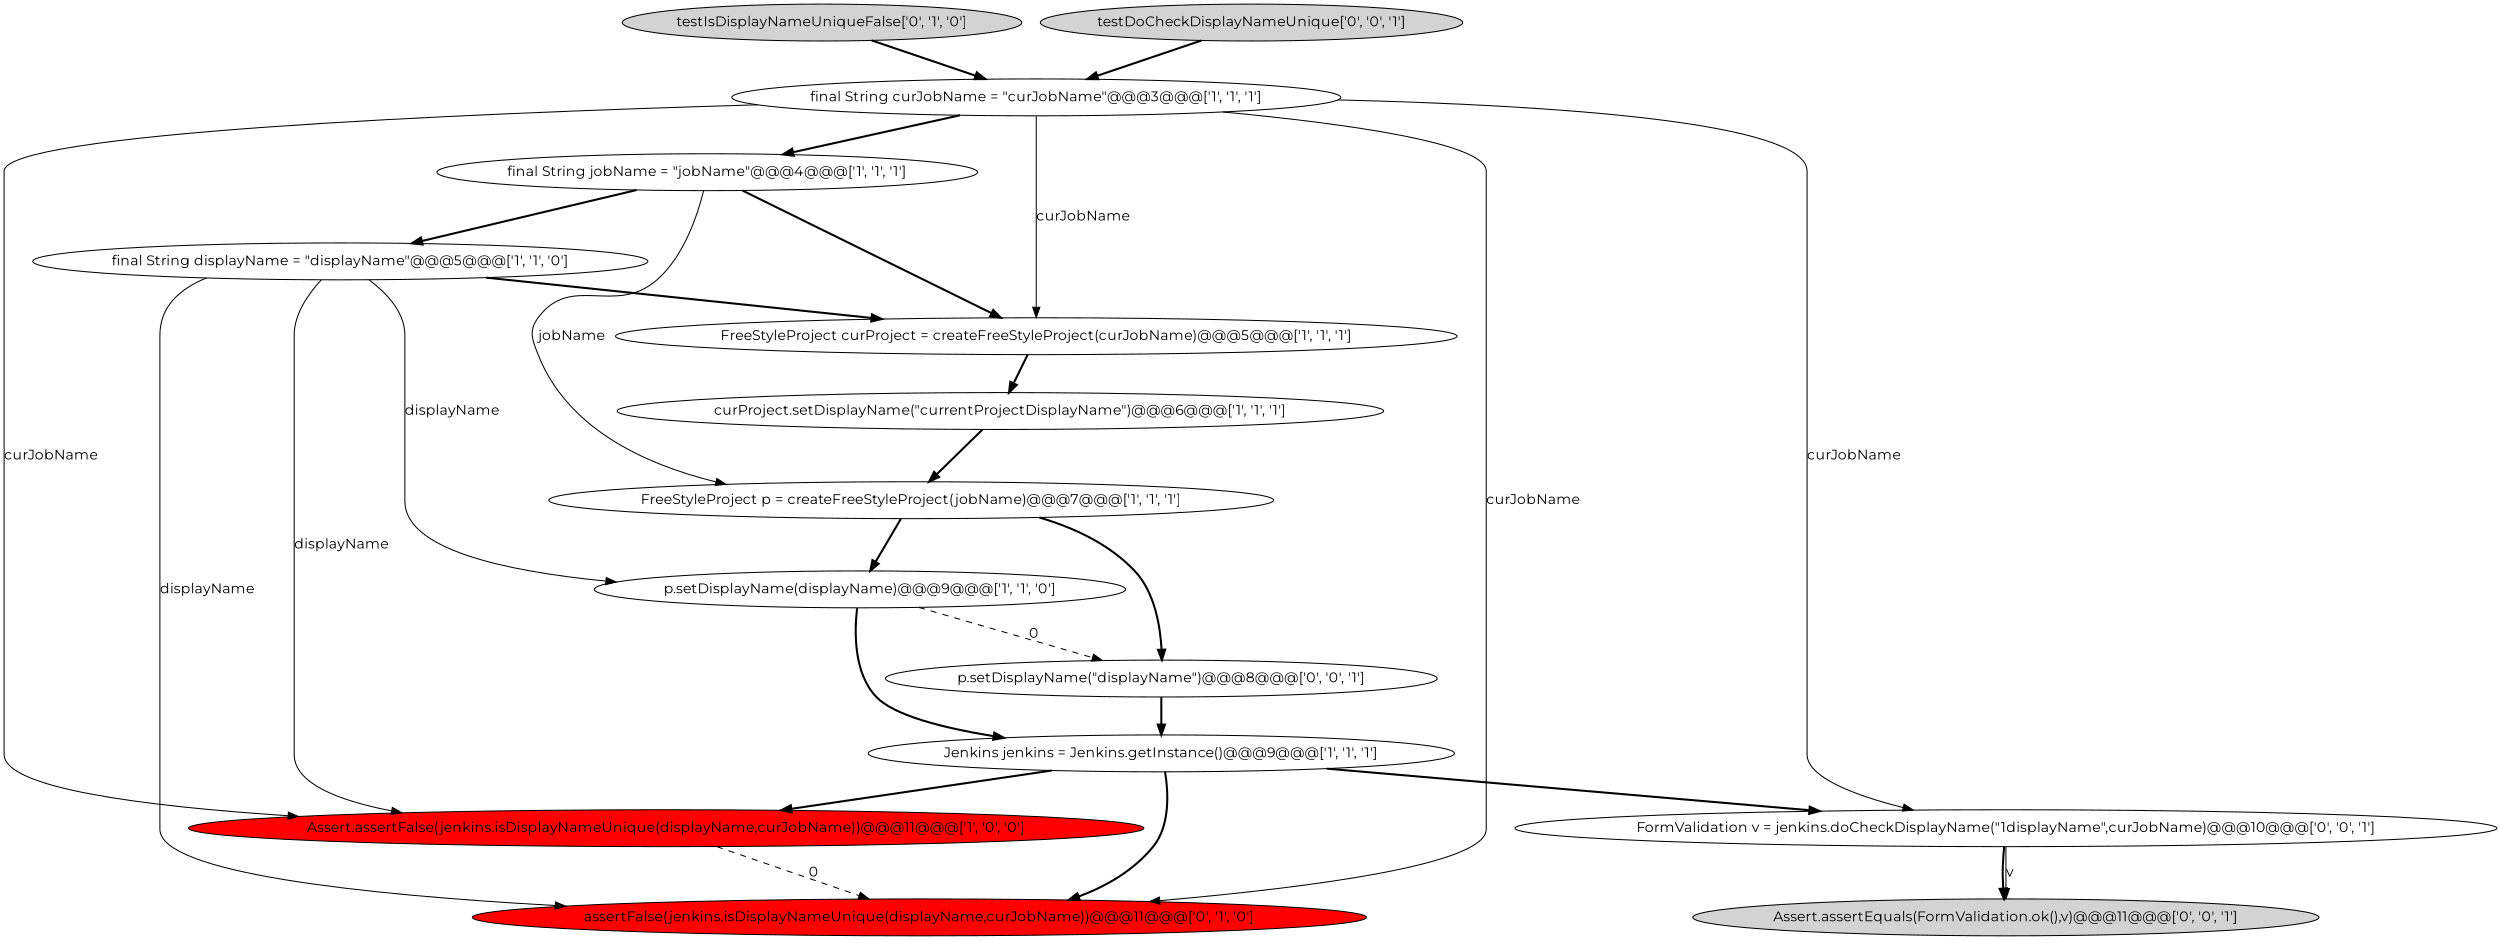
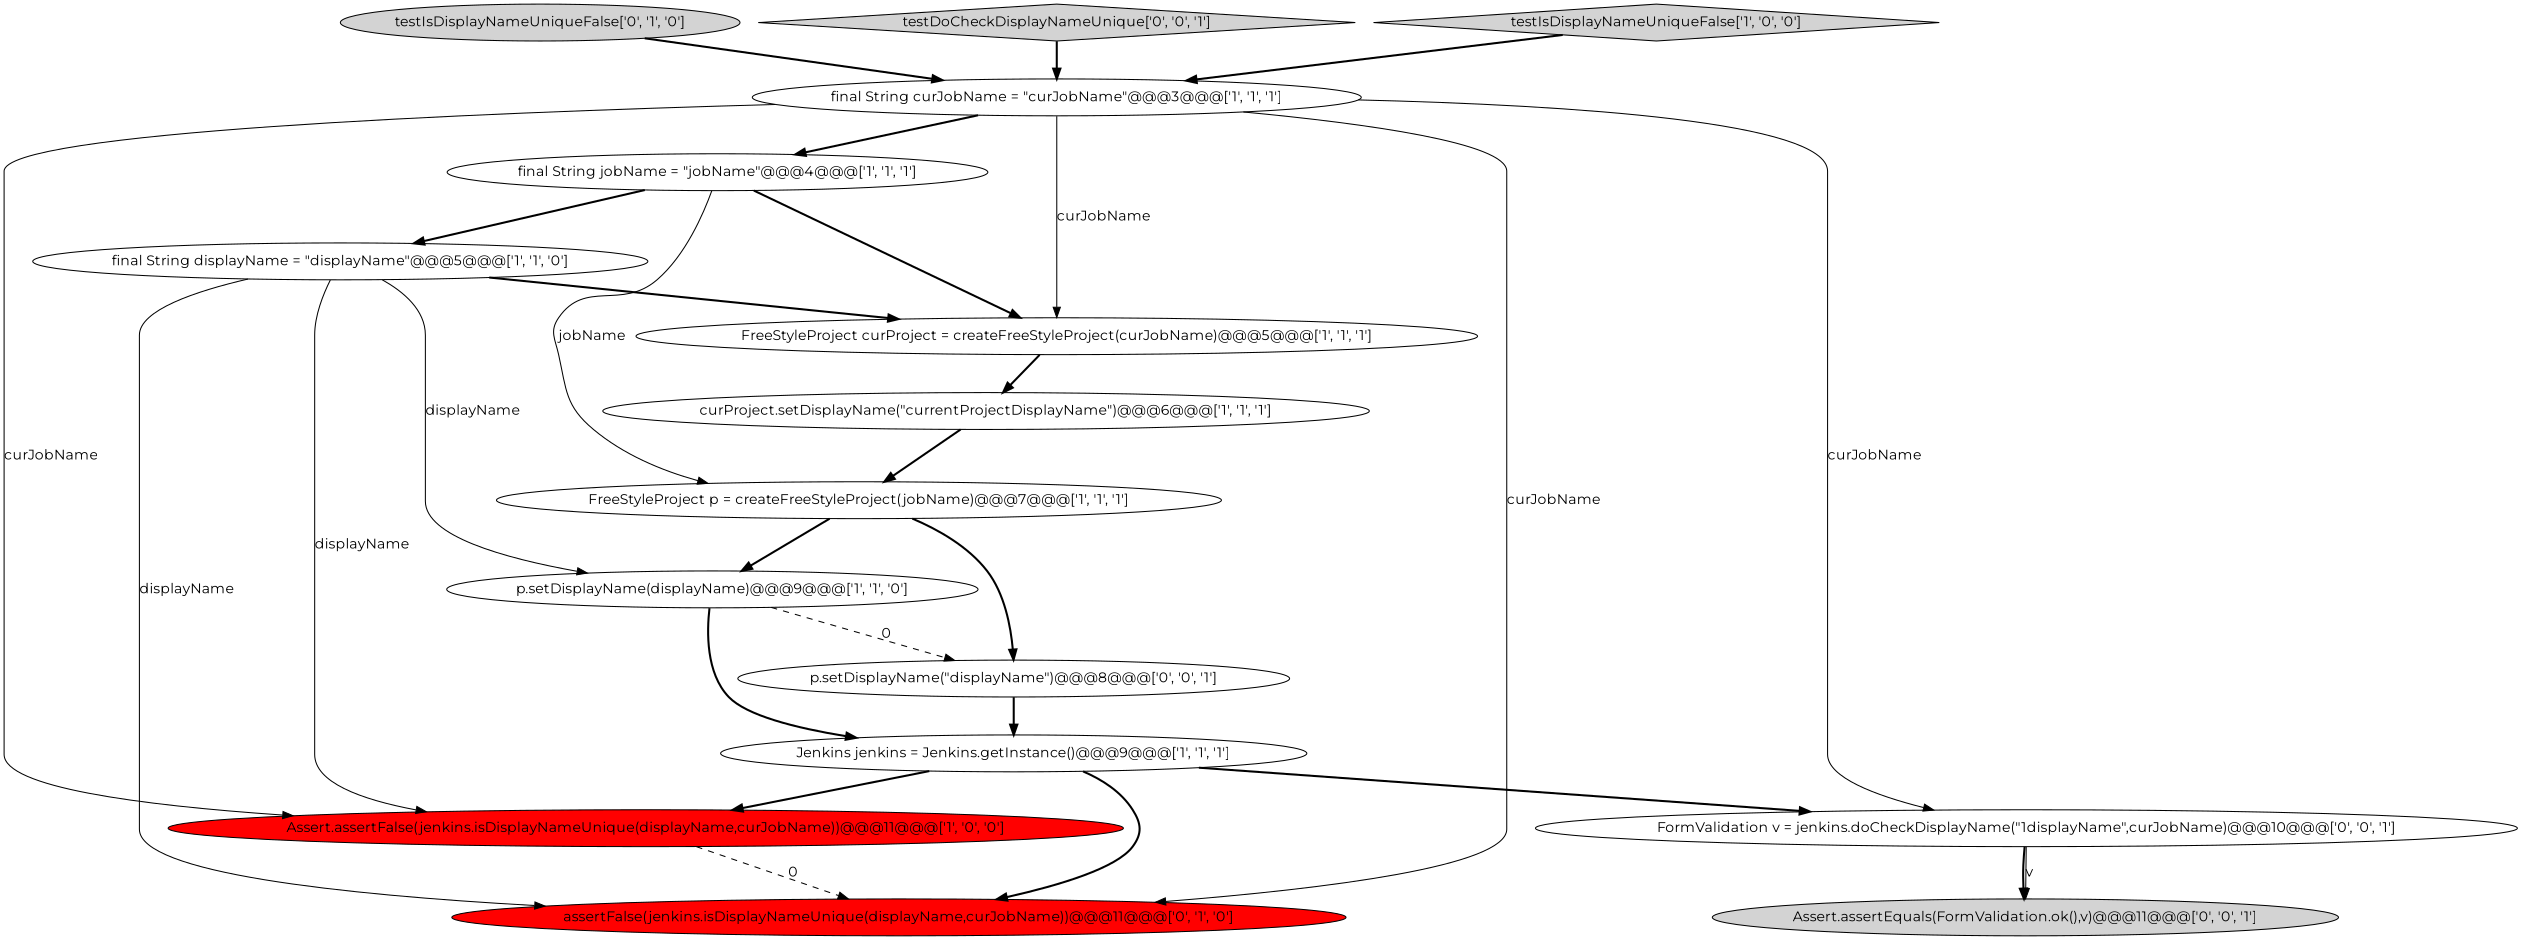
(1252, 23) -> (1057, 23)
none -> (1656, 23)
